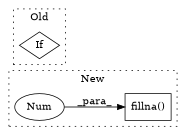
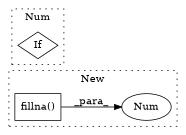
(39, 17) -> (38, 17)
(91, 107) -> (88, 107)
